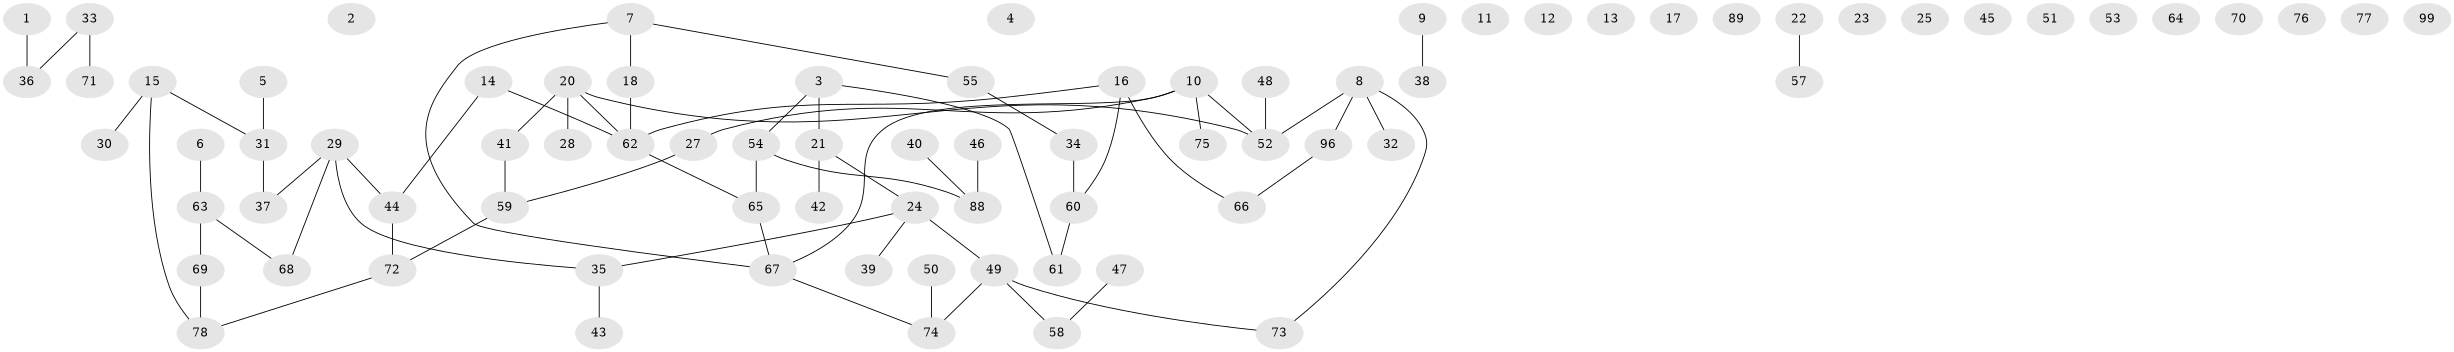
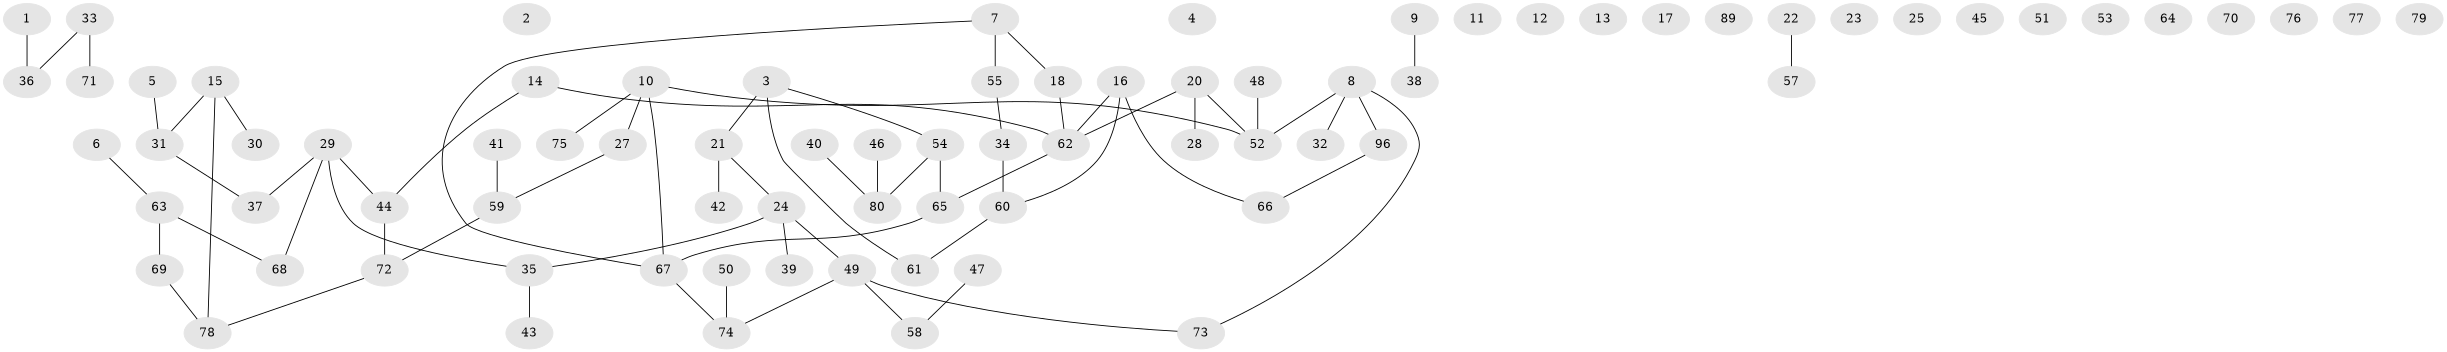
(2427, 19) -> (2420, 19)
(537, 113) -> none
(978, 208) -> (877, 208)
